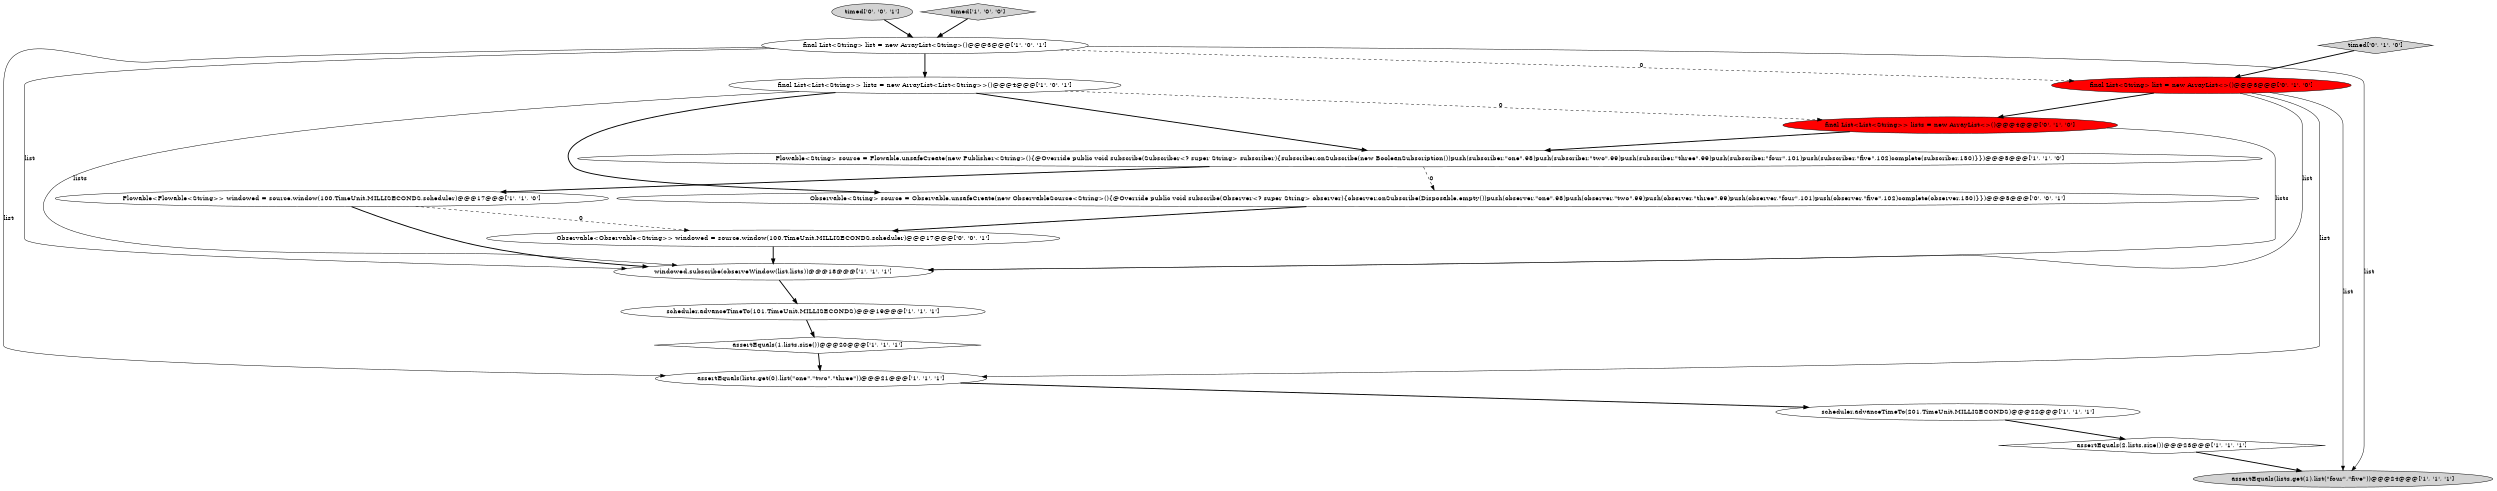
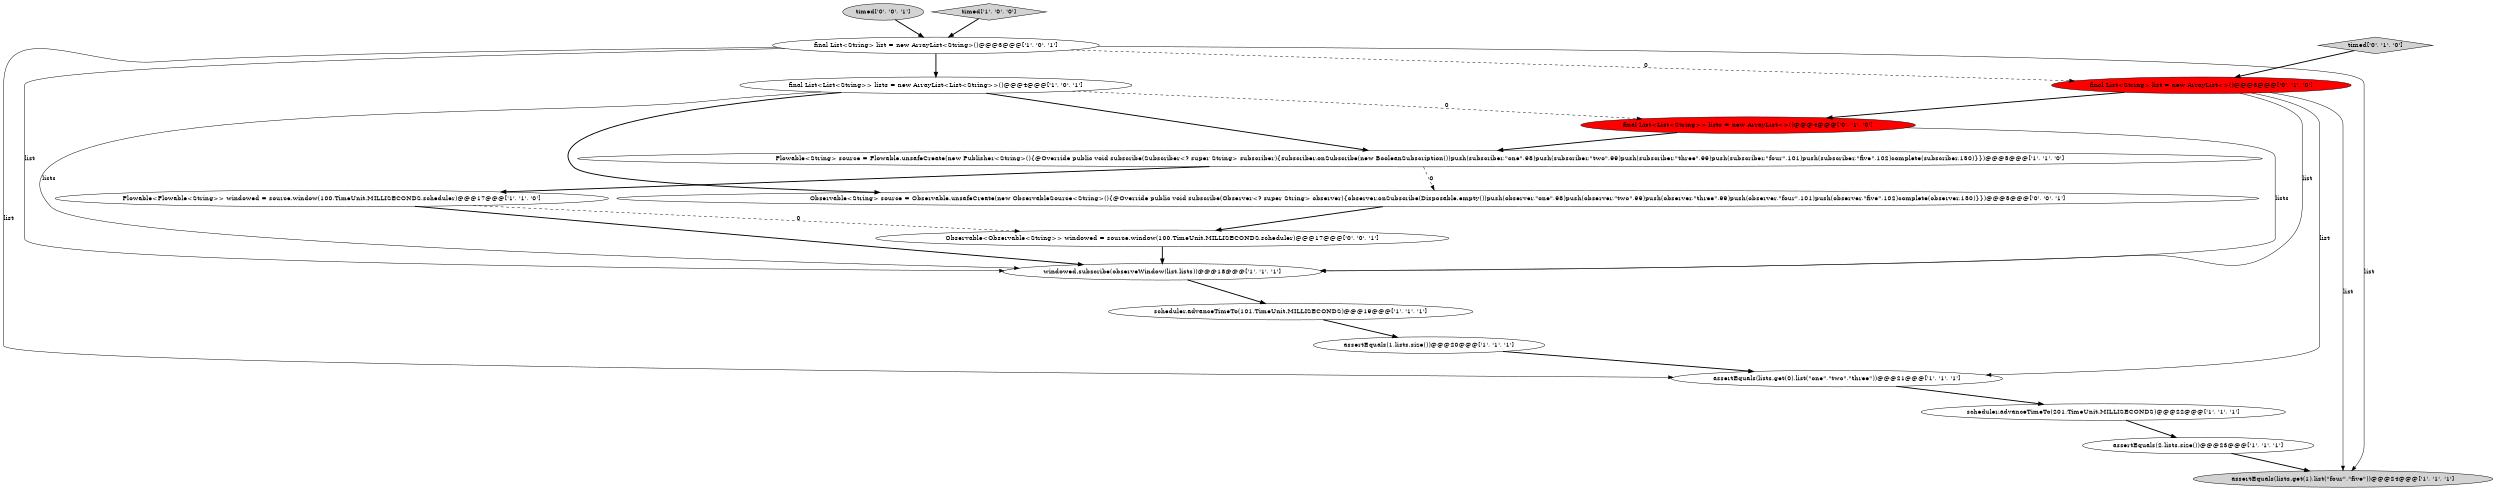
(818, 345) -> (1429, 345)
(2162, 446) -> (2198, 446)
